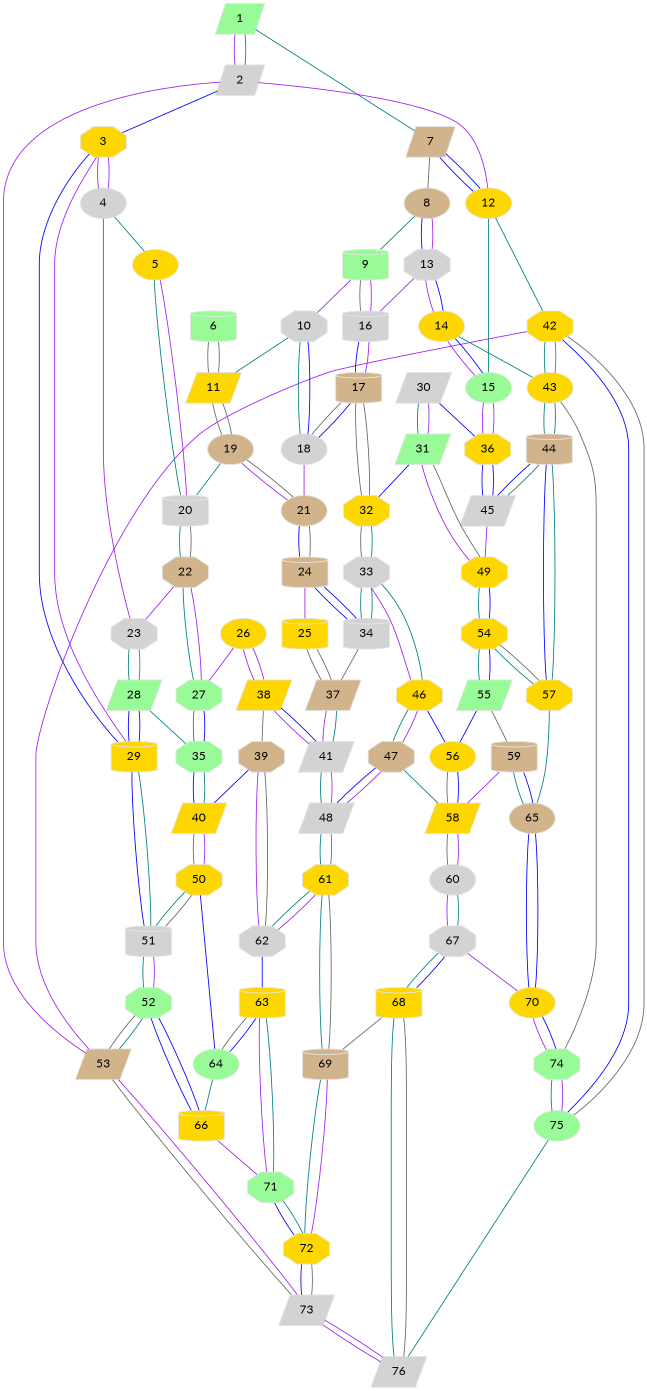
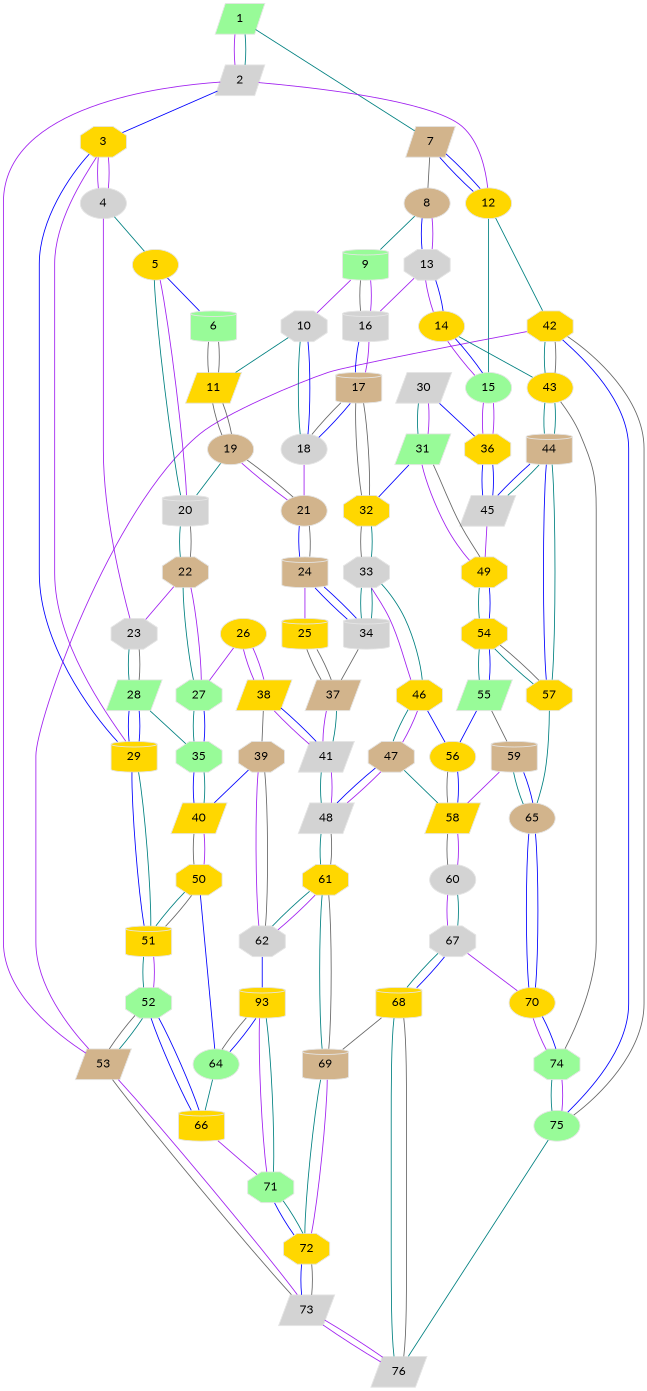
none -> (183, 294)
(149, 941) -> (149, 941)
(262, 1003) -> (262, 1003)
